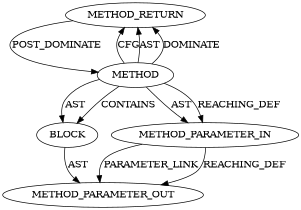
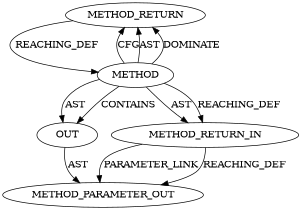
(57, 45) -> (57, 45)
(67, 135) -> (67, 135)
(205, 135) -> (205, 135)
